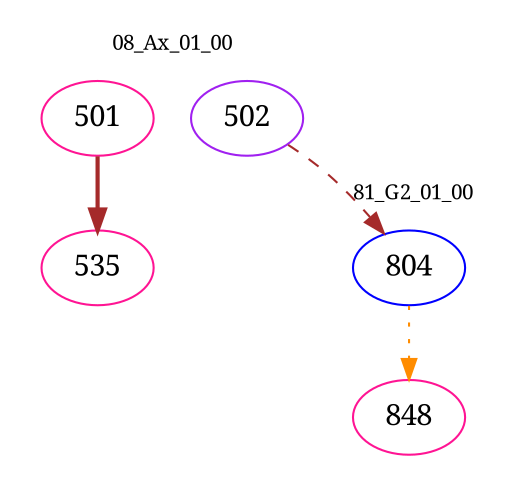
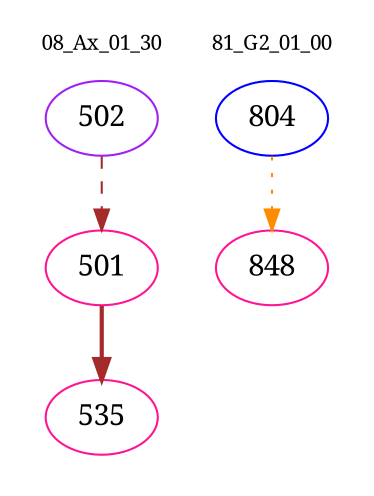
(172, 45) -> (102, 45)
(350, 195) -> (102, 183)
